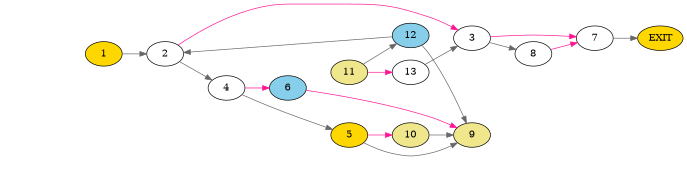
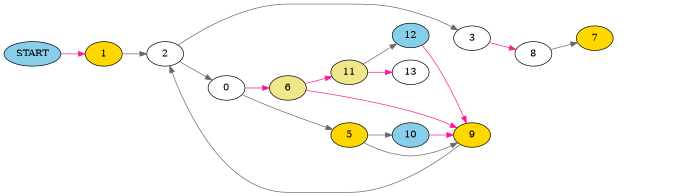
(312, 4) -> (312, 4)
(530, 35) -> none
(595, 38) -> (595, 38)
(660, 38) -> none
(291, 44) -> (292, 192)
(499, 45) -> (499, 45)
(561, 47) -> (561, 47)
none -> (32, 54)
(438, 57) -> none
(445, 80) -> (445, 80)
none -> (315, 81)
(227, 88) -> (227, 88)
(288, 88) -> (288, 88)
(377, 135) -> (377, 135)
(411, 135) -> (411, 135)
(438, 135) -> (438, 135)
(472, 135) -> (472, 135)
